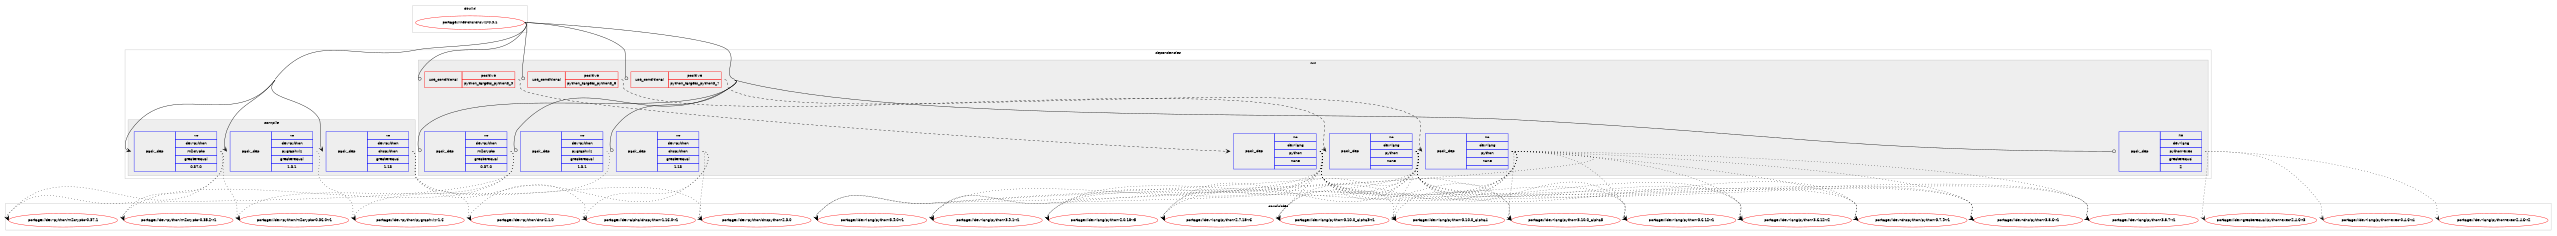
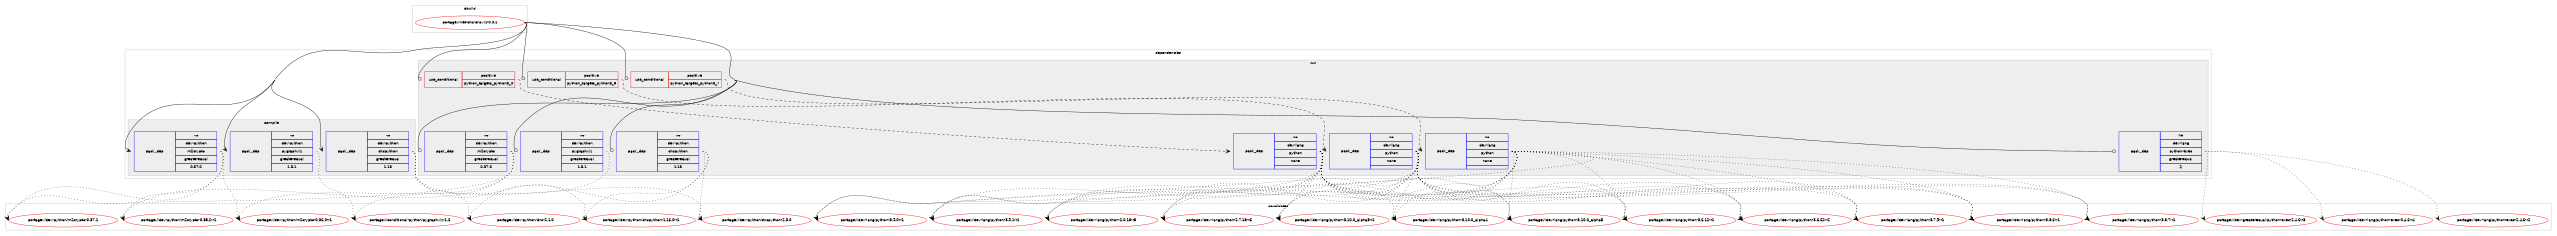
(410, 220) -> (410, 220)
(641, 220) -> (641, 220)
(1797, 220) -> (1797, 220)
(1913, 220) -> (1913, 220)
(2028, 220) -> (2028, 220)
